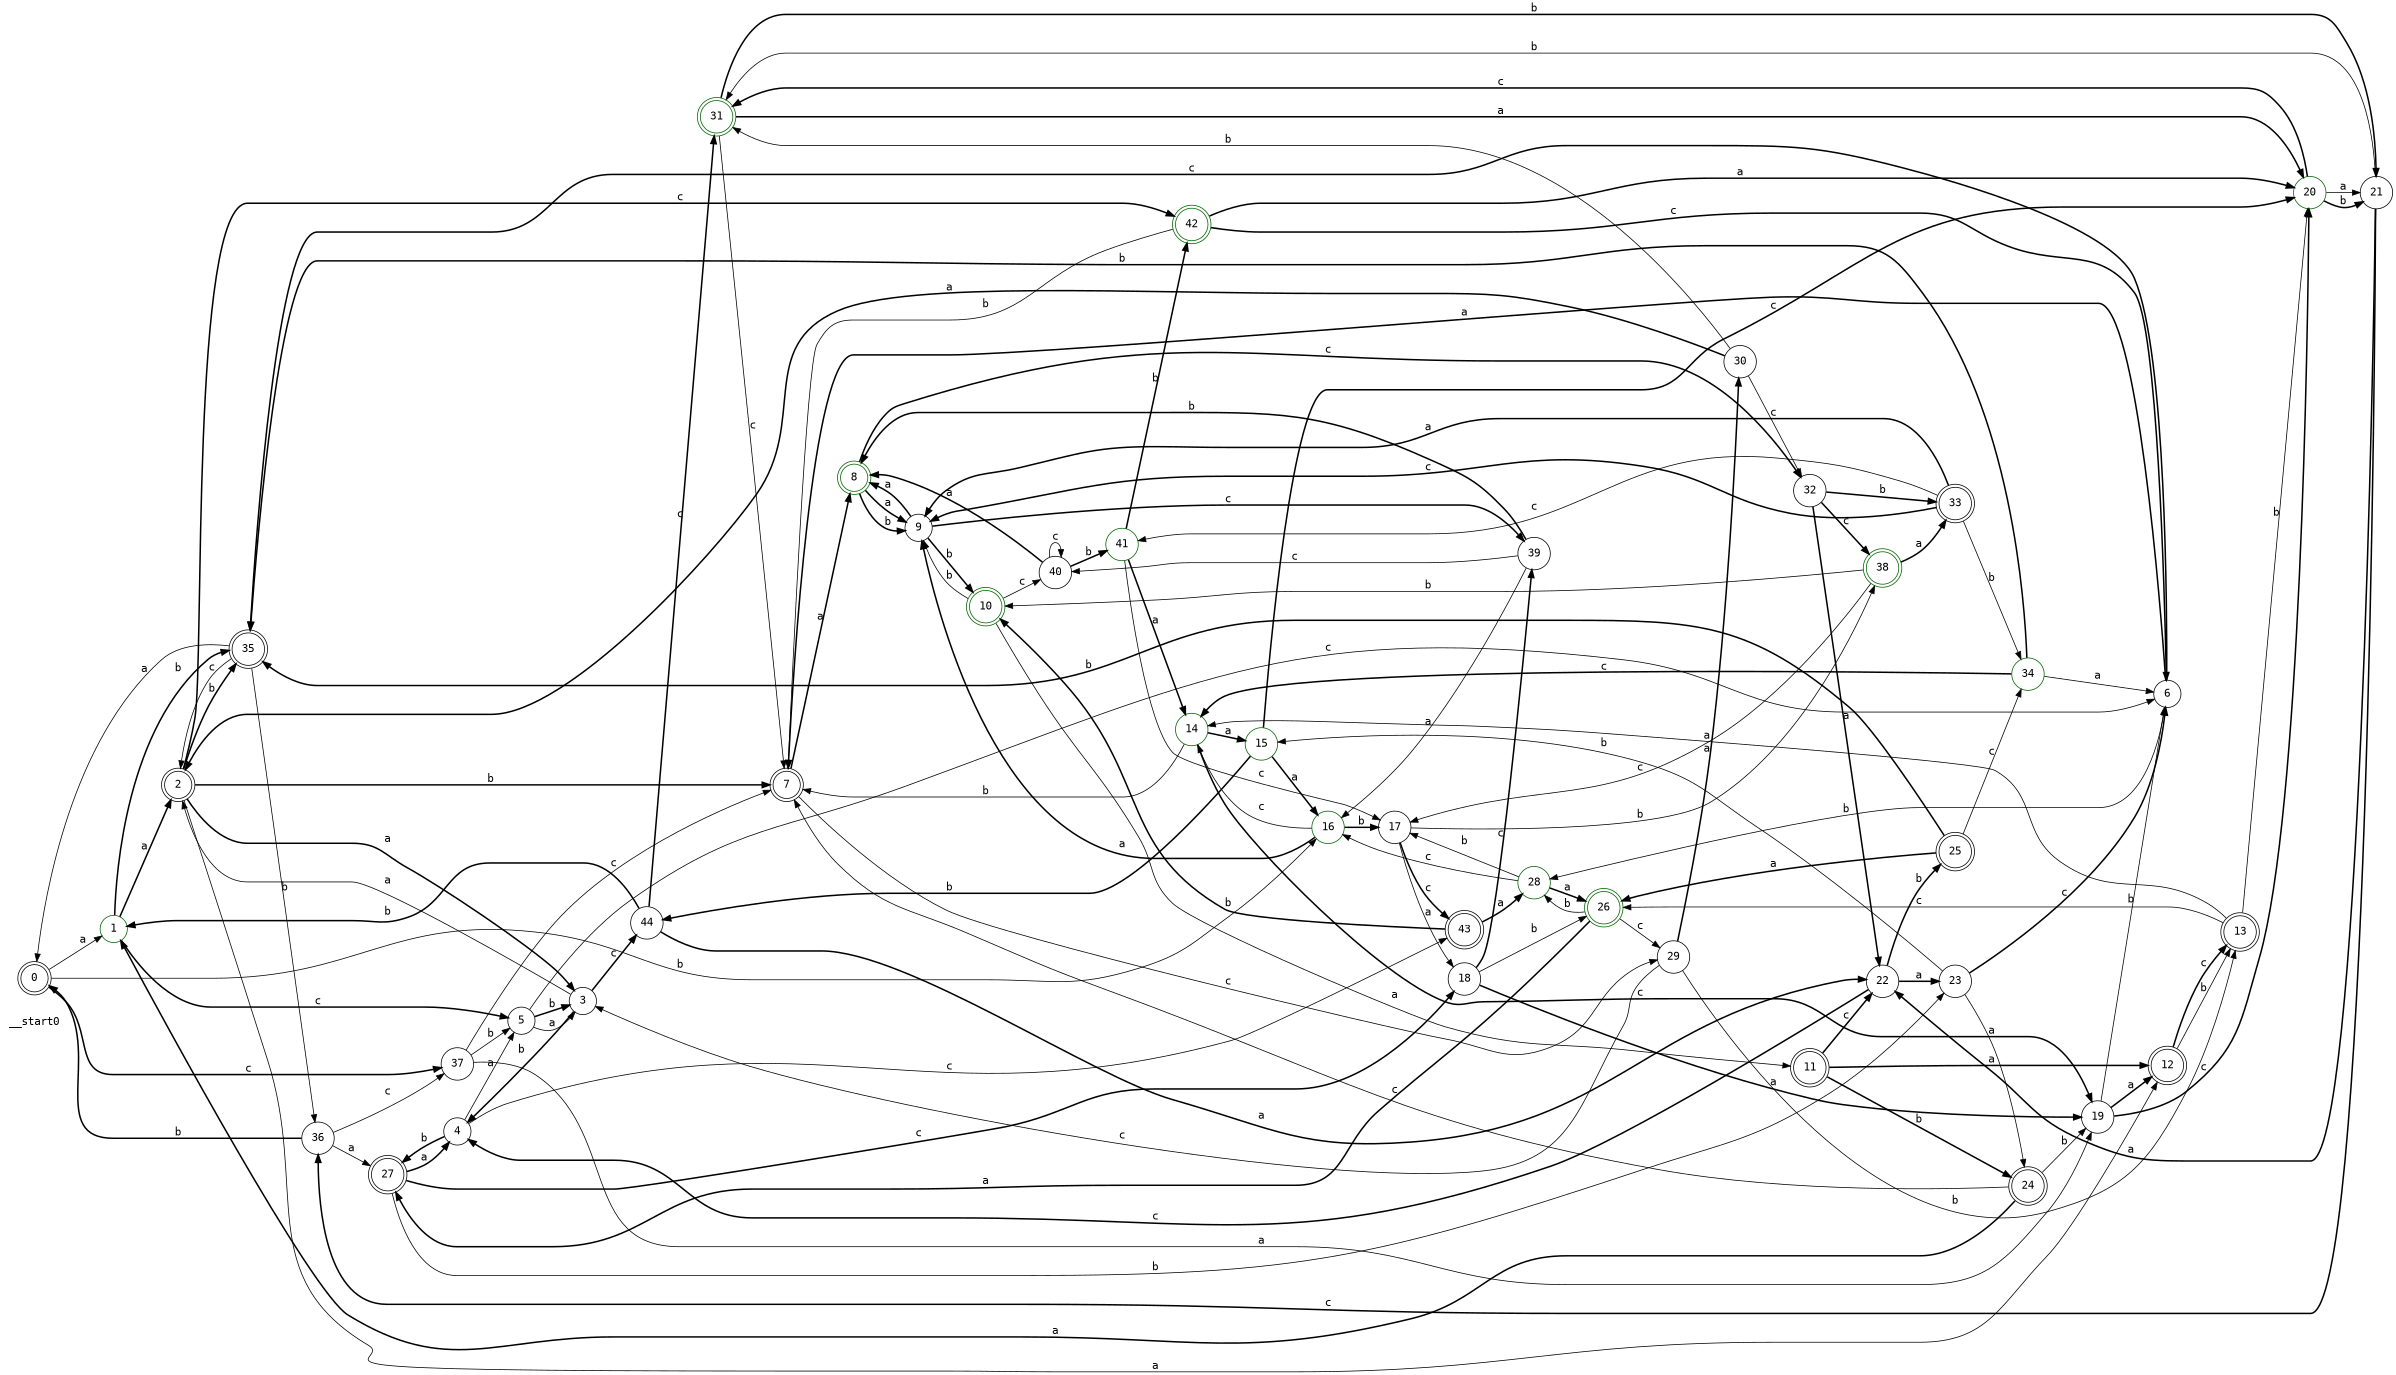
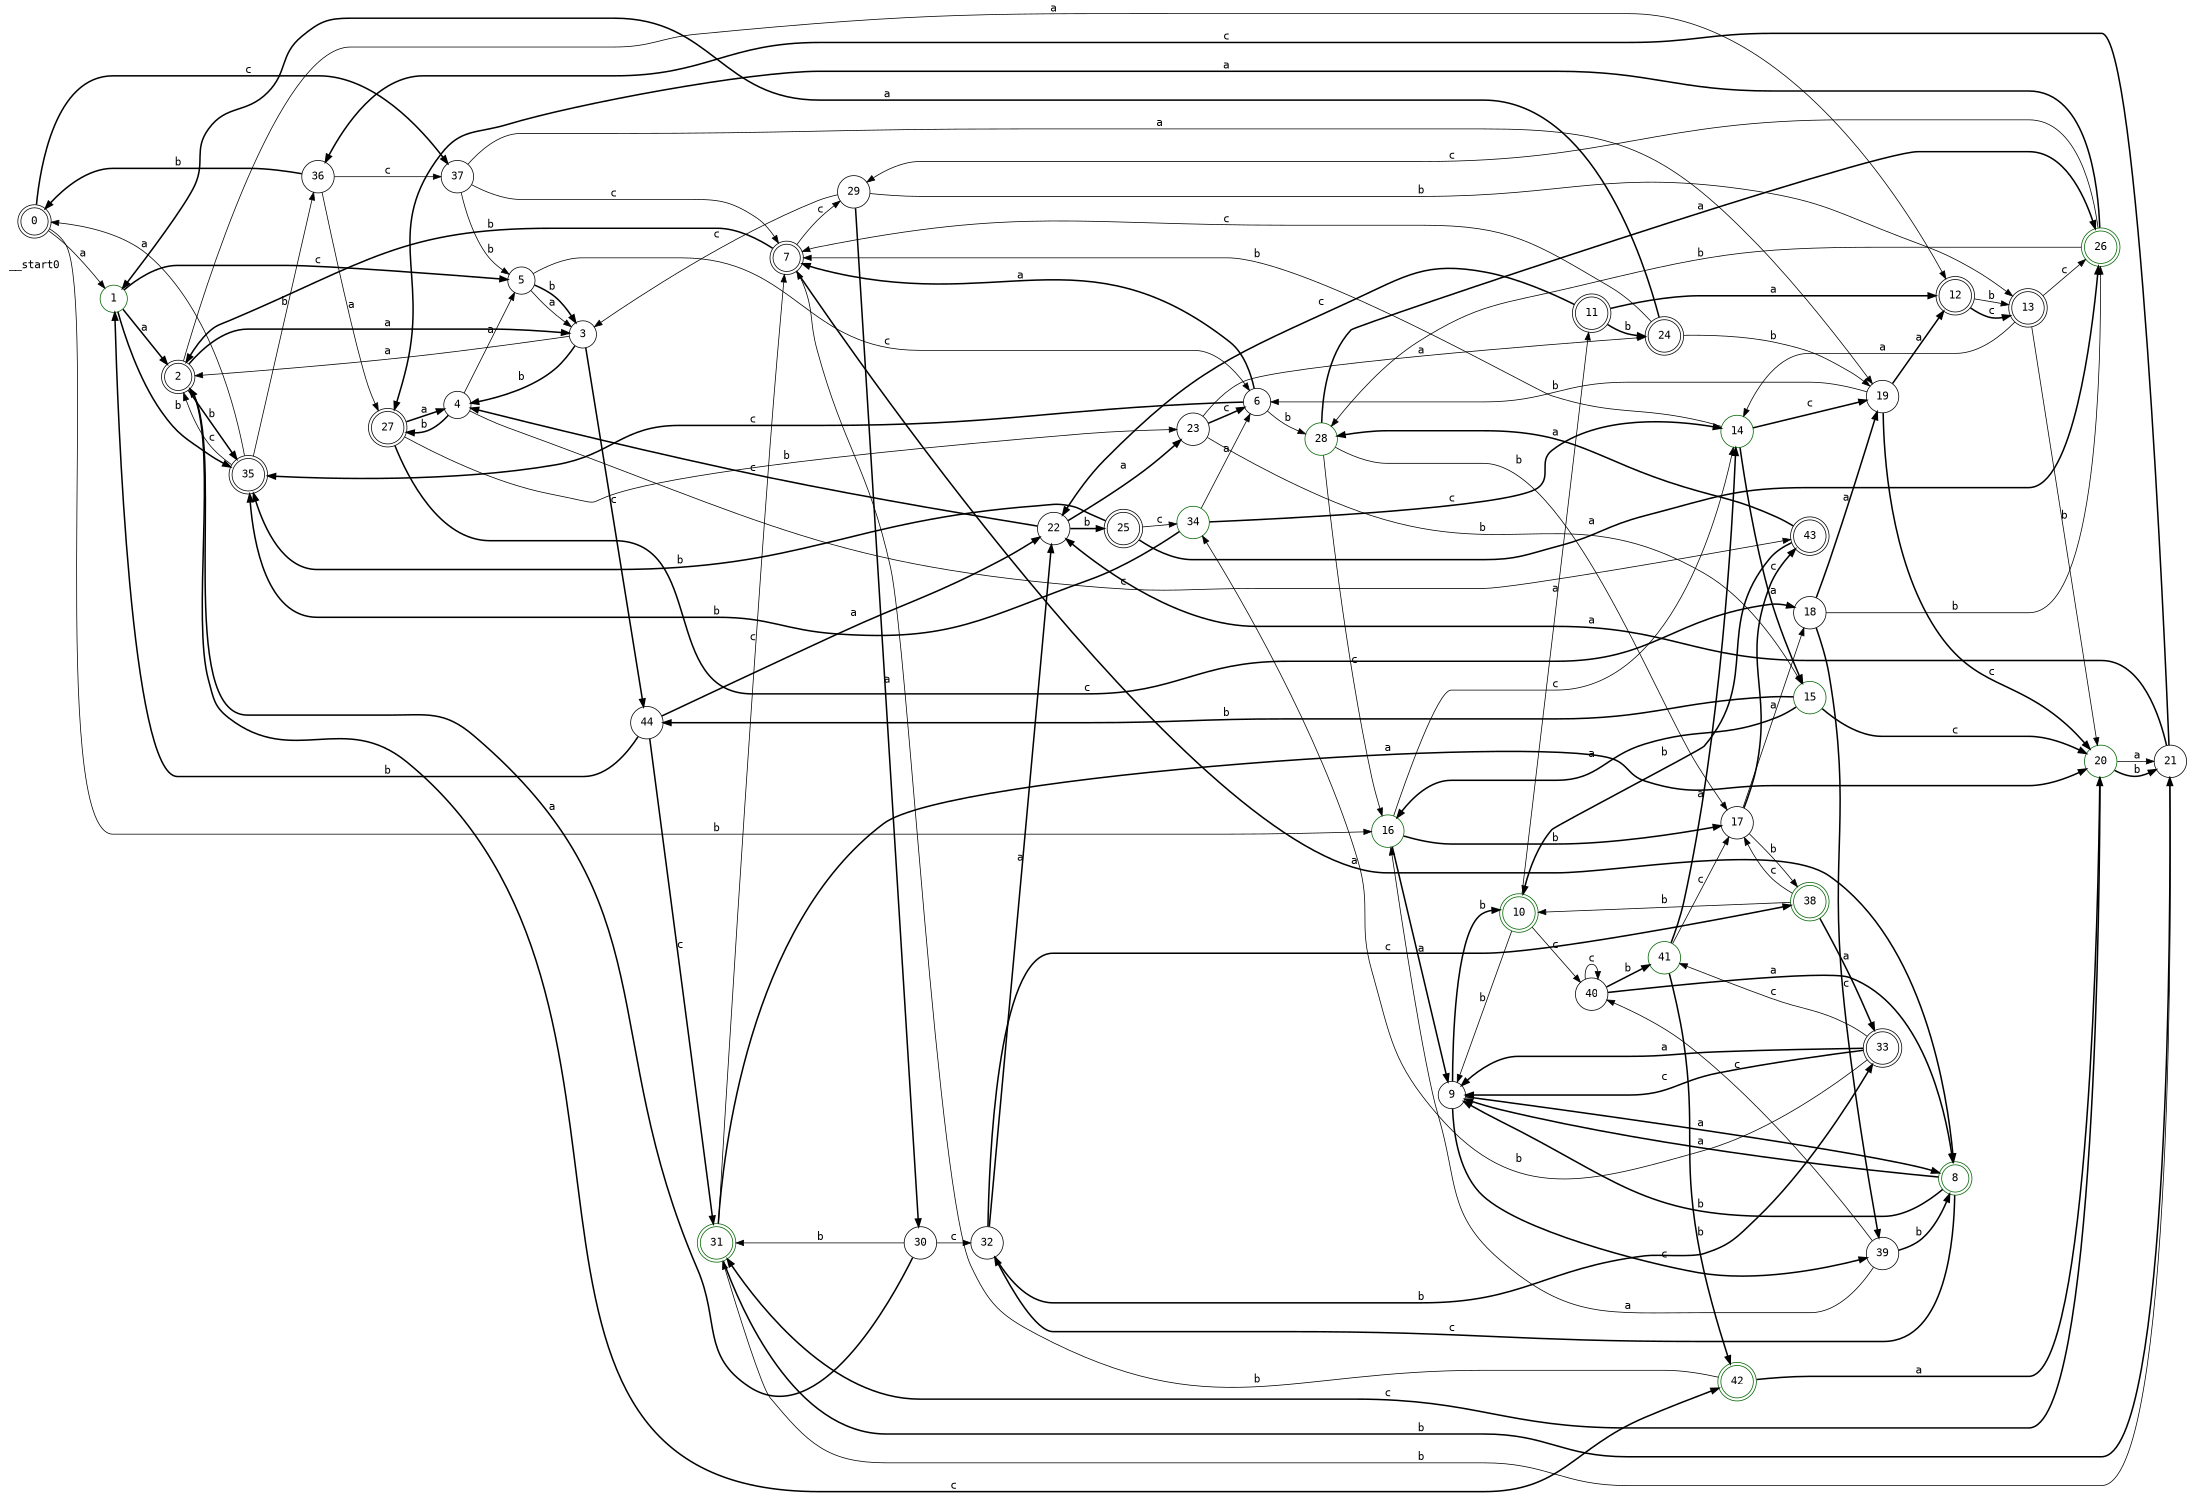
(1873, 213) -> none
(479, 785) -> (468, 233)
